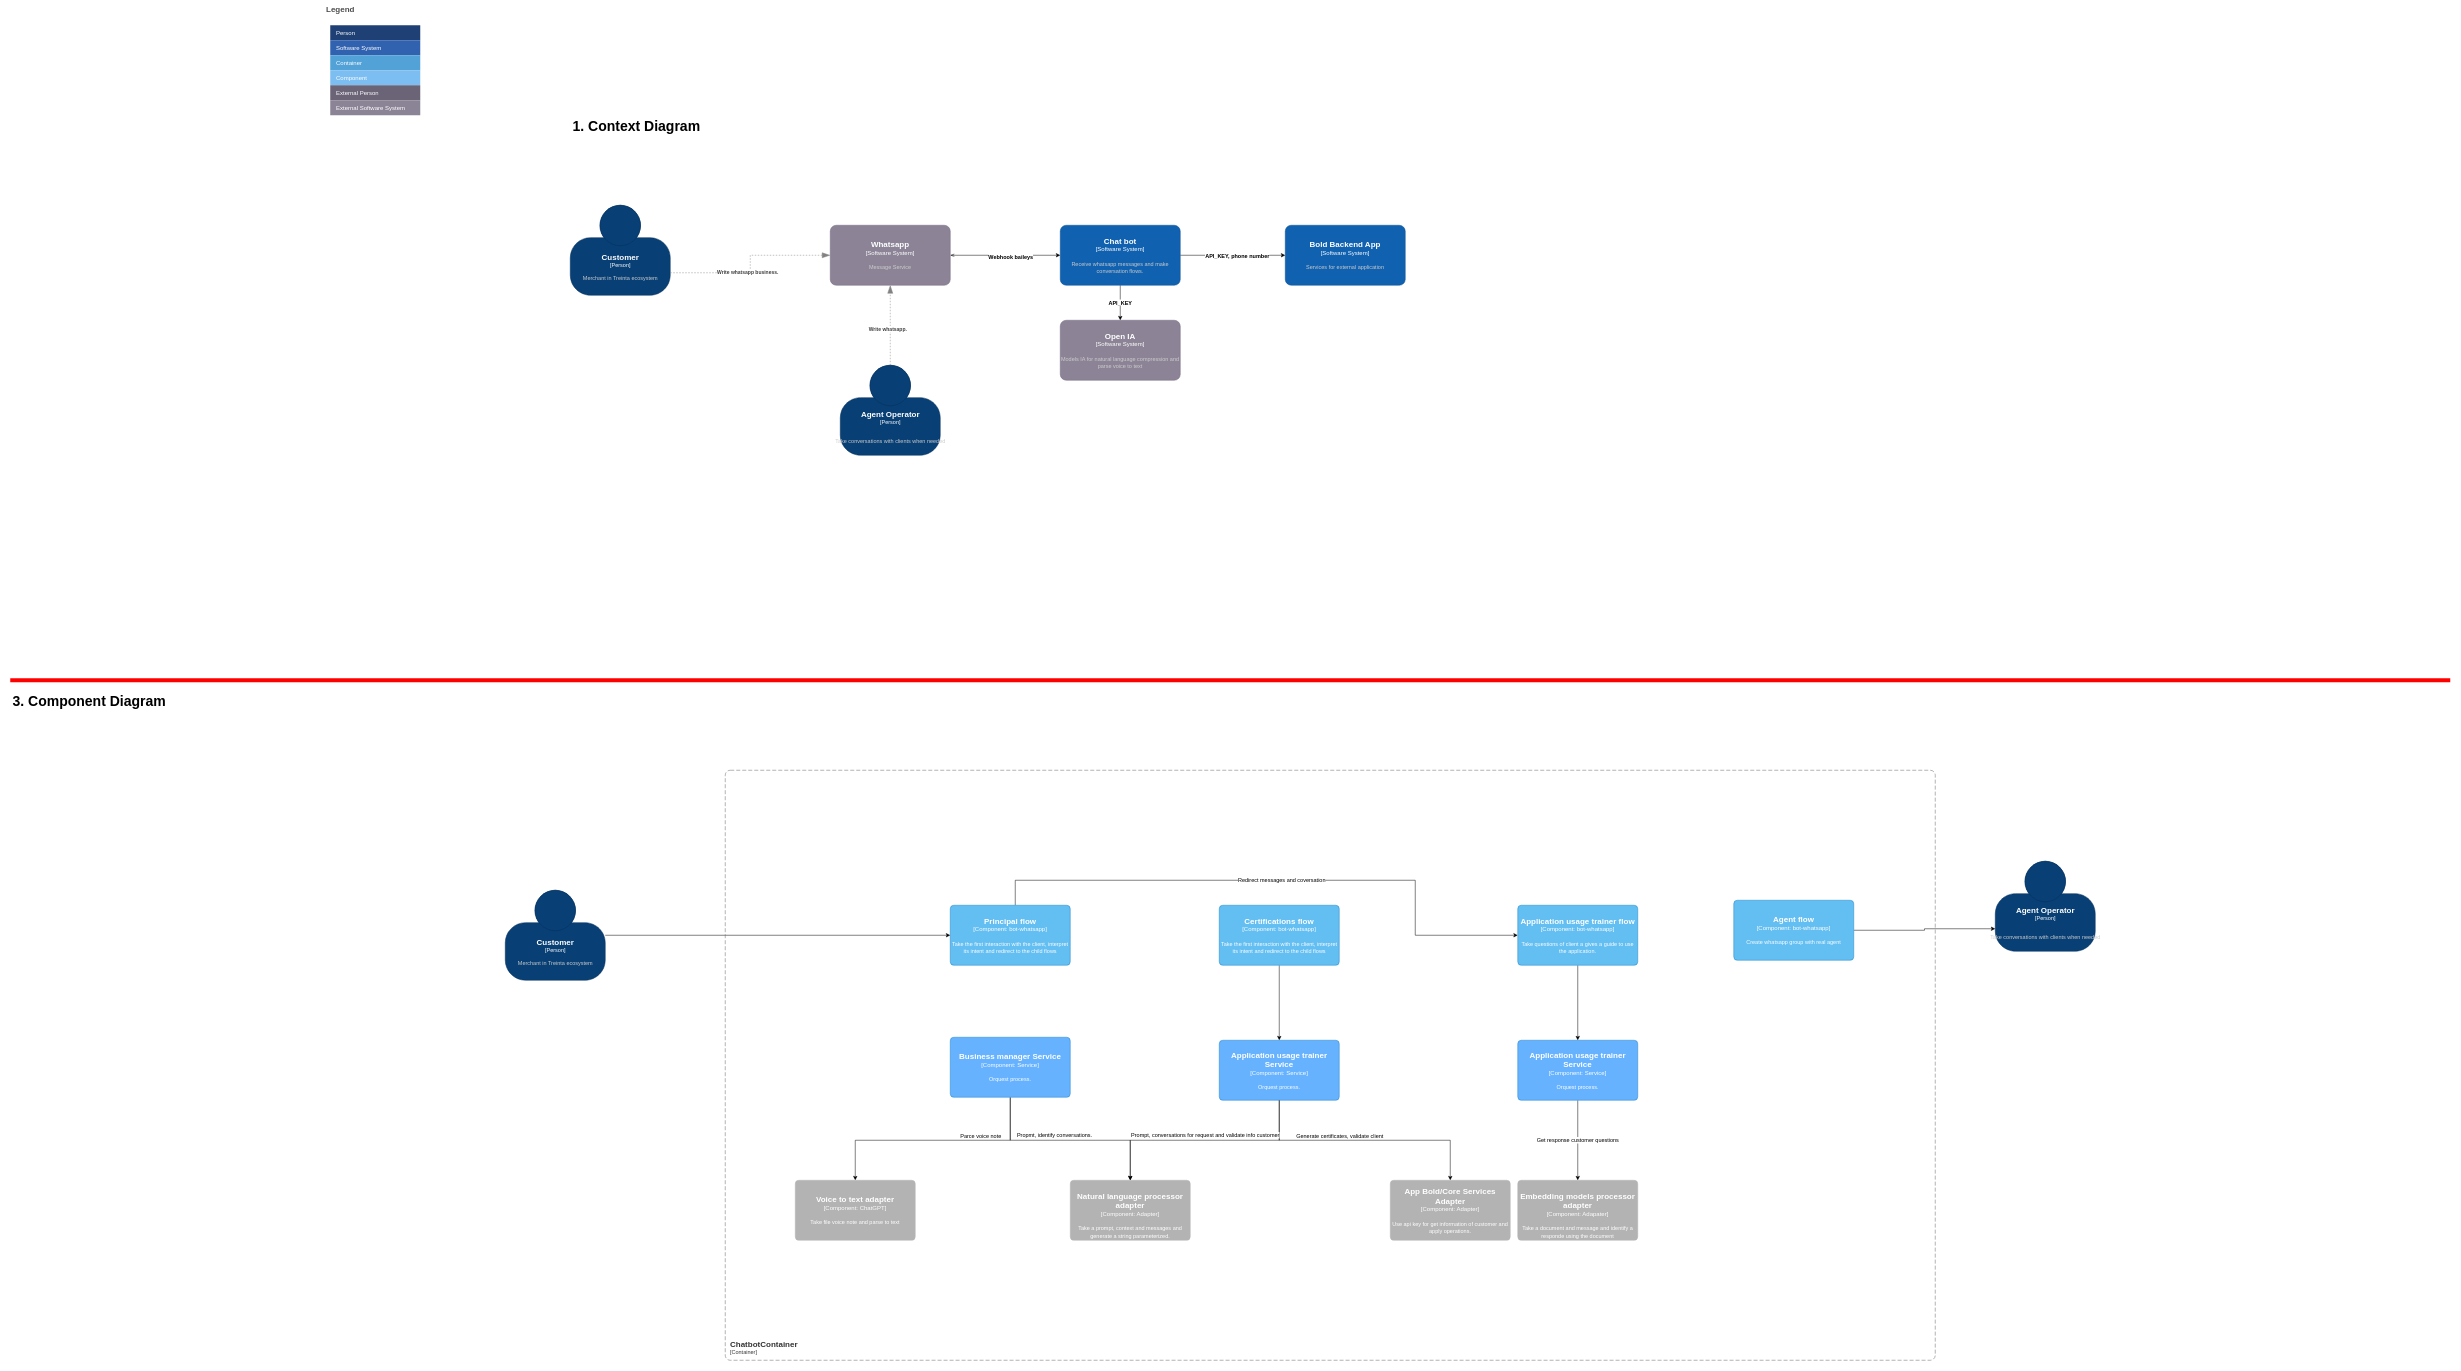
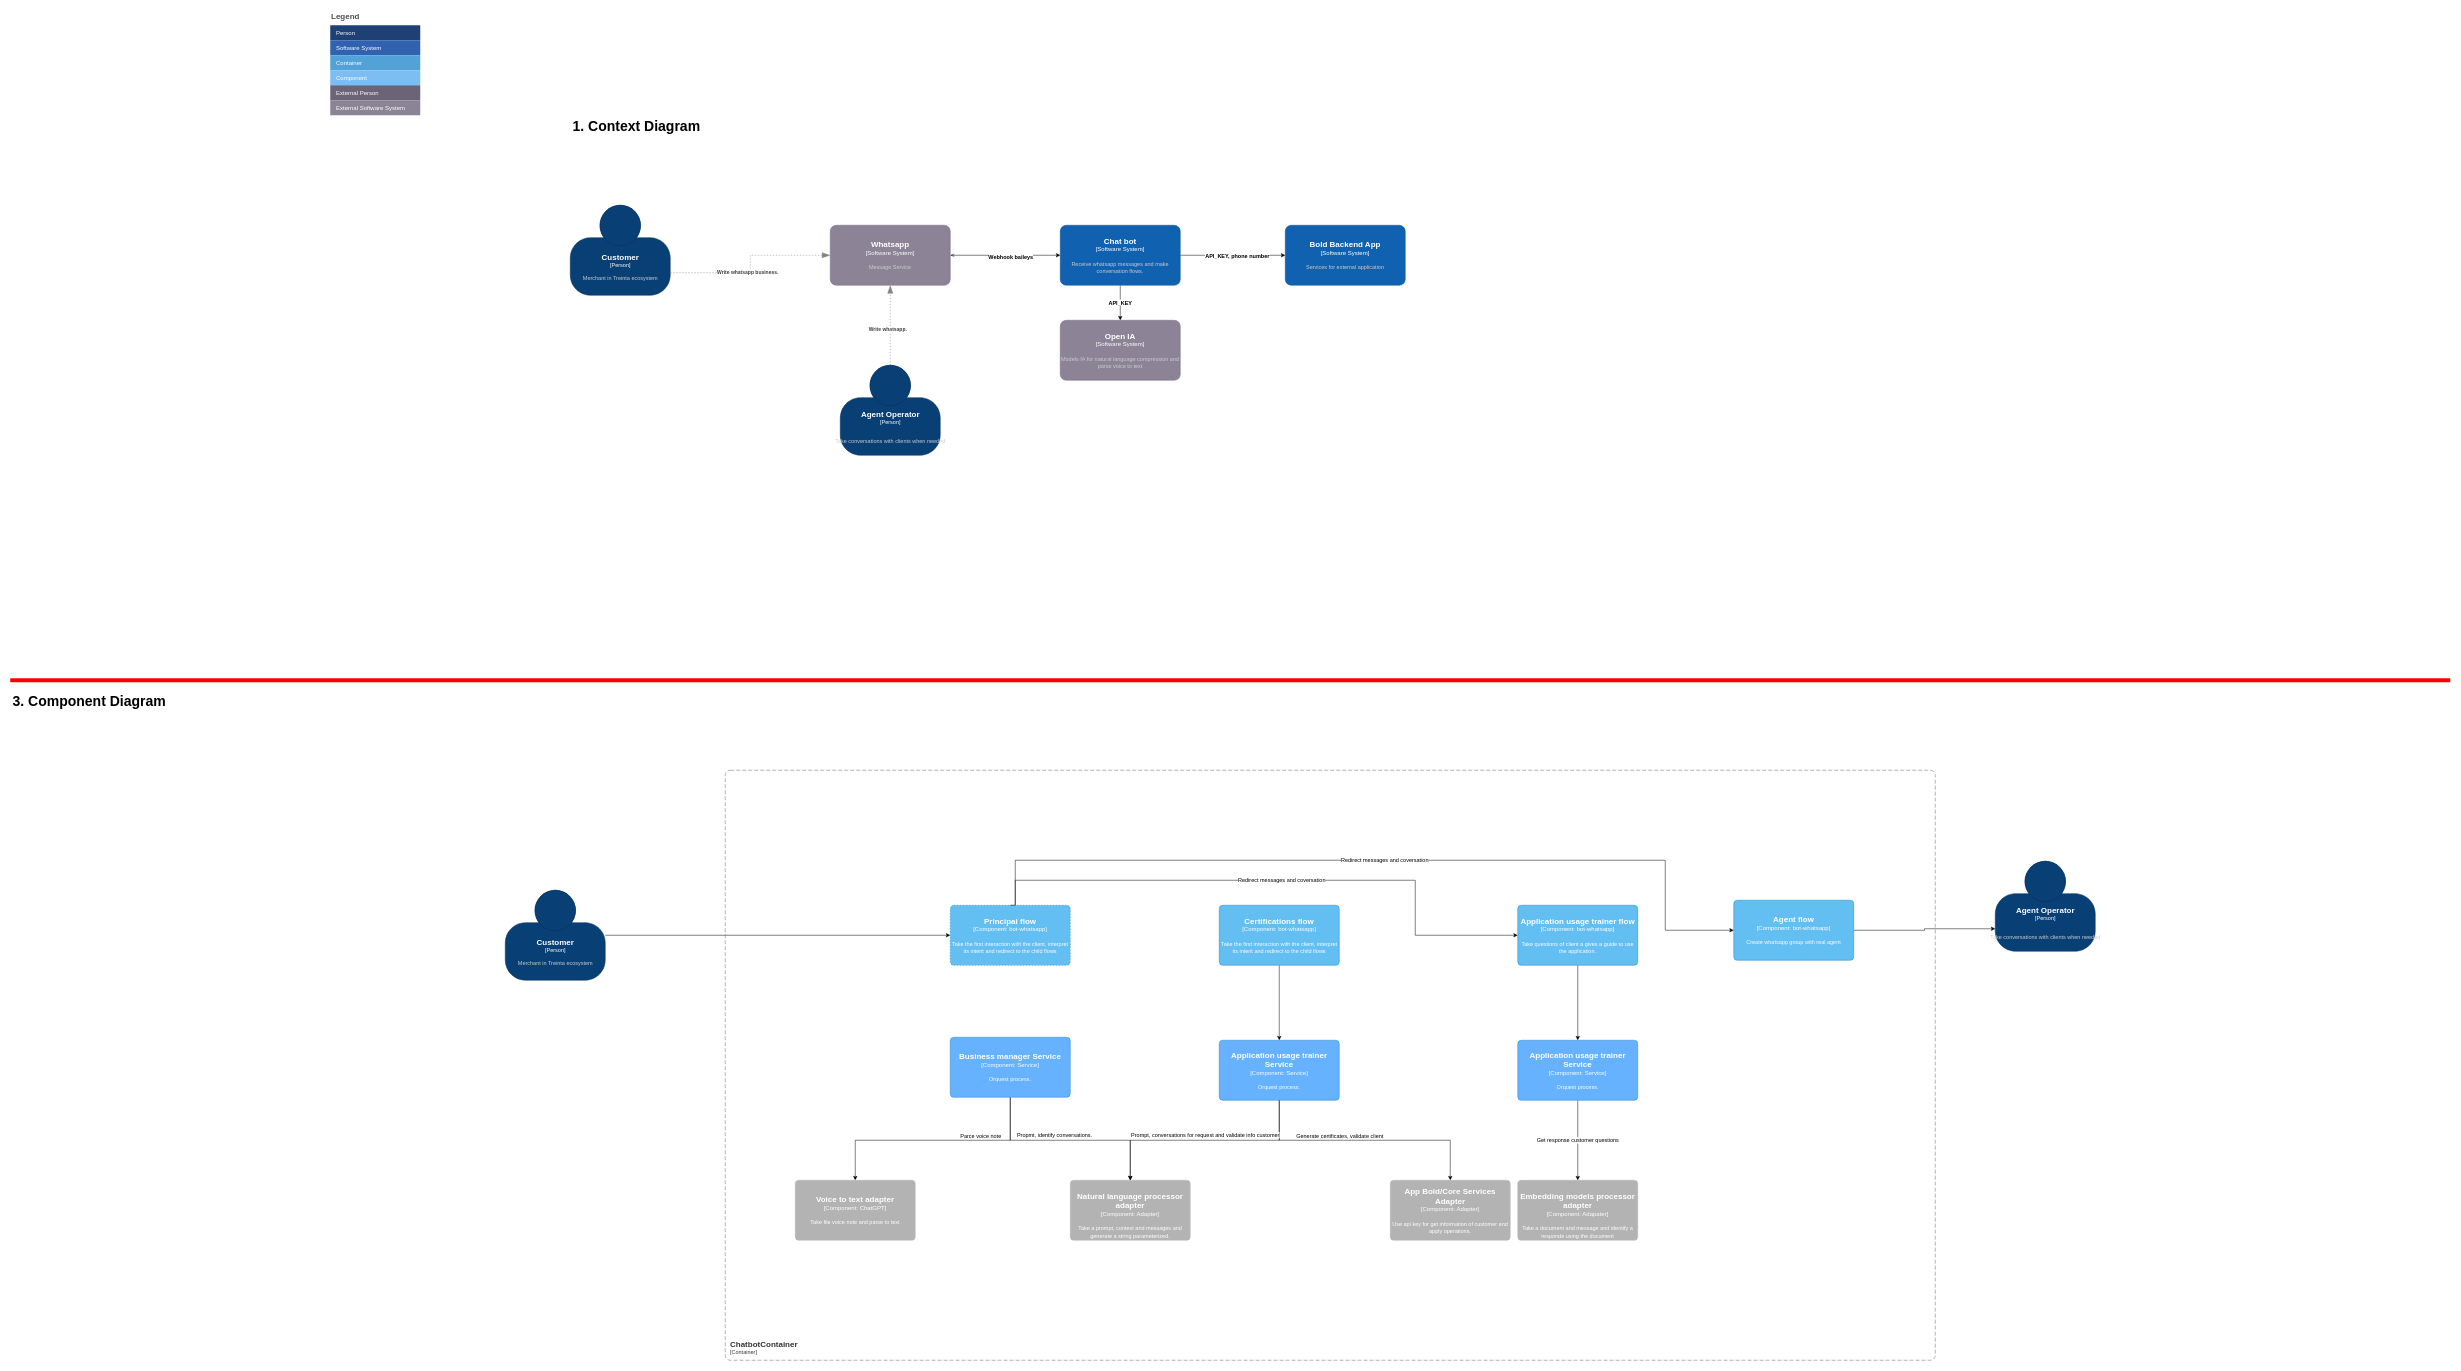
(370, 10) -> (375, 18)
none -> (1384, 860)
(1010, 935) -> (1010, 935)
